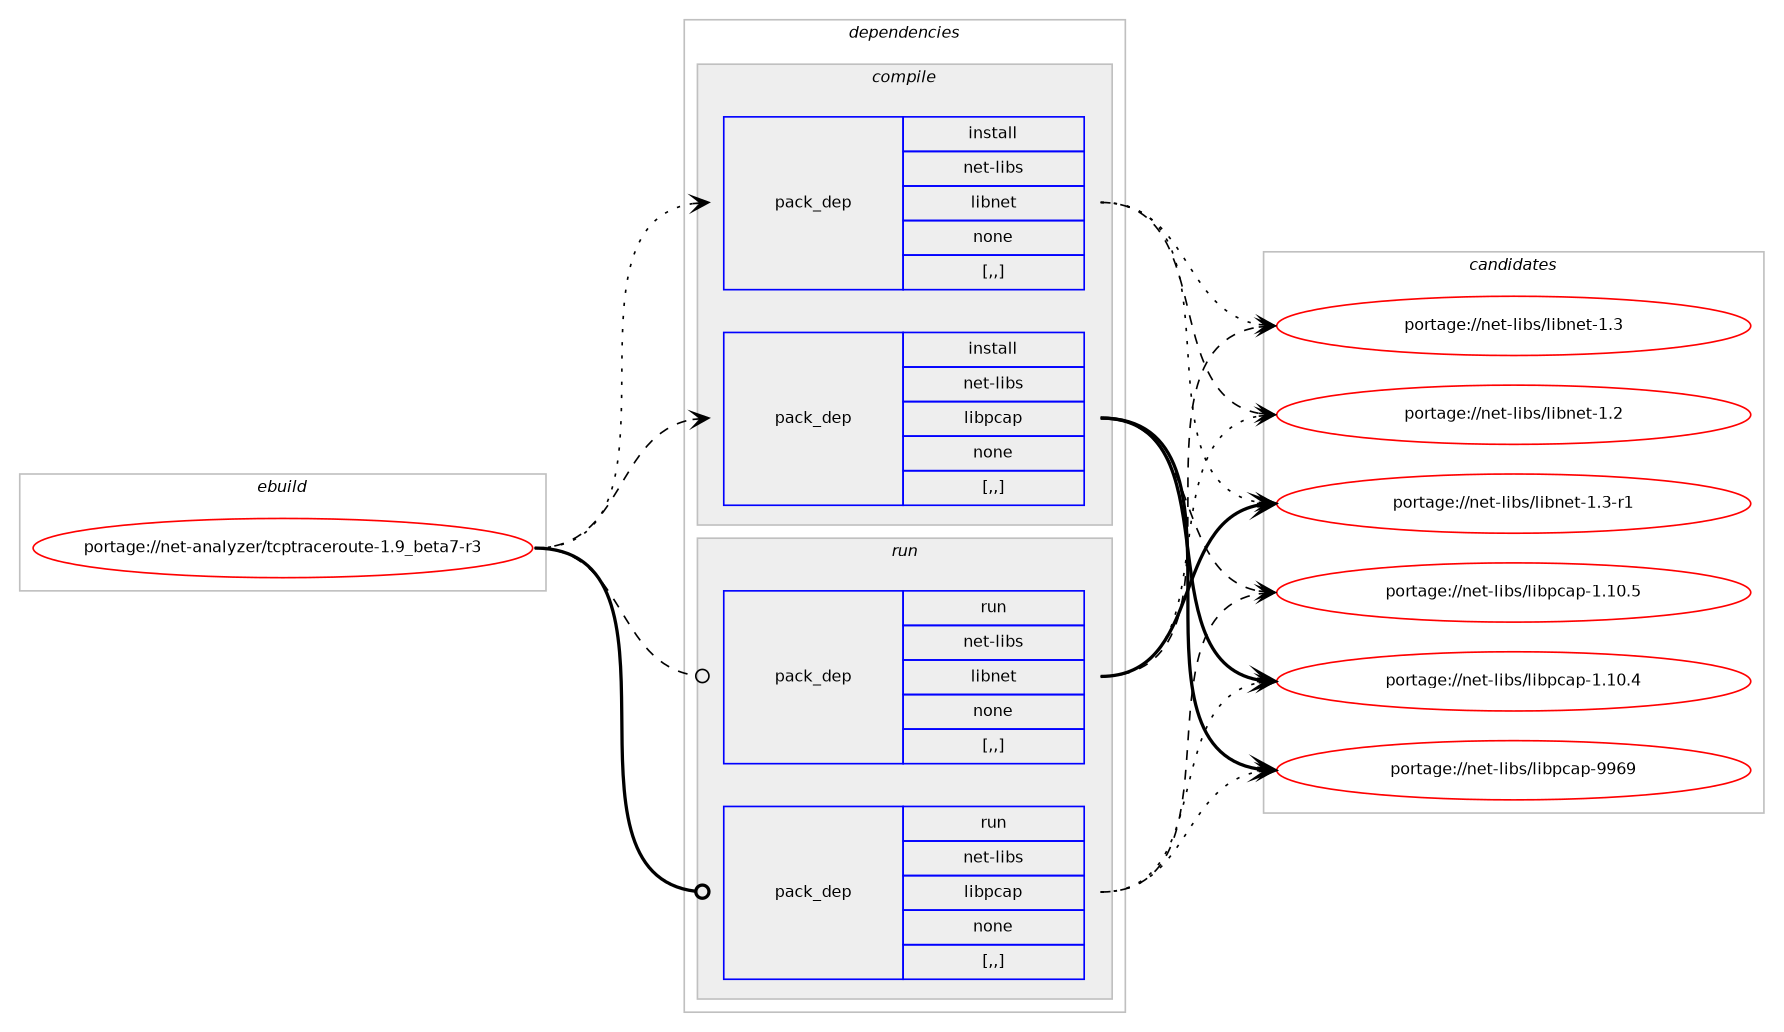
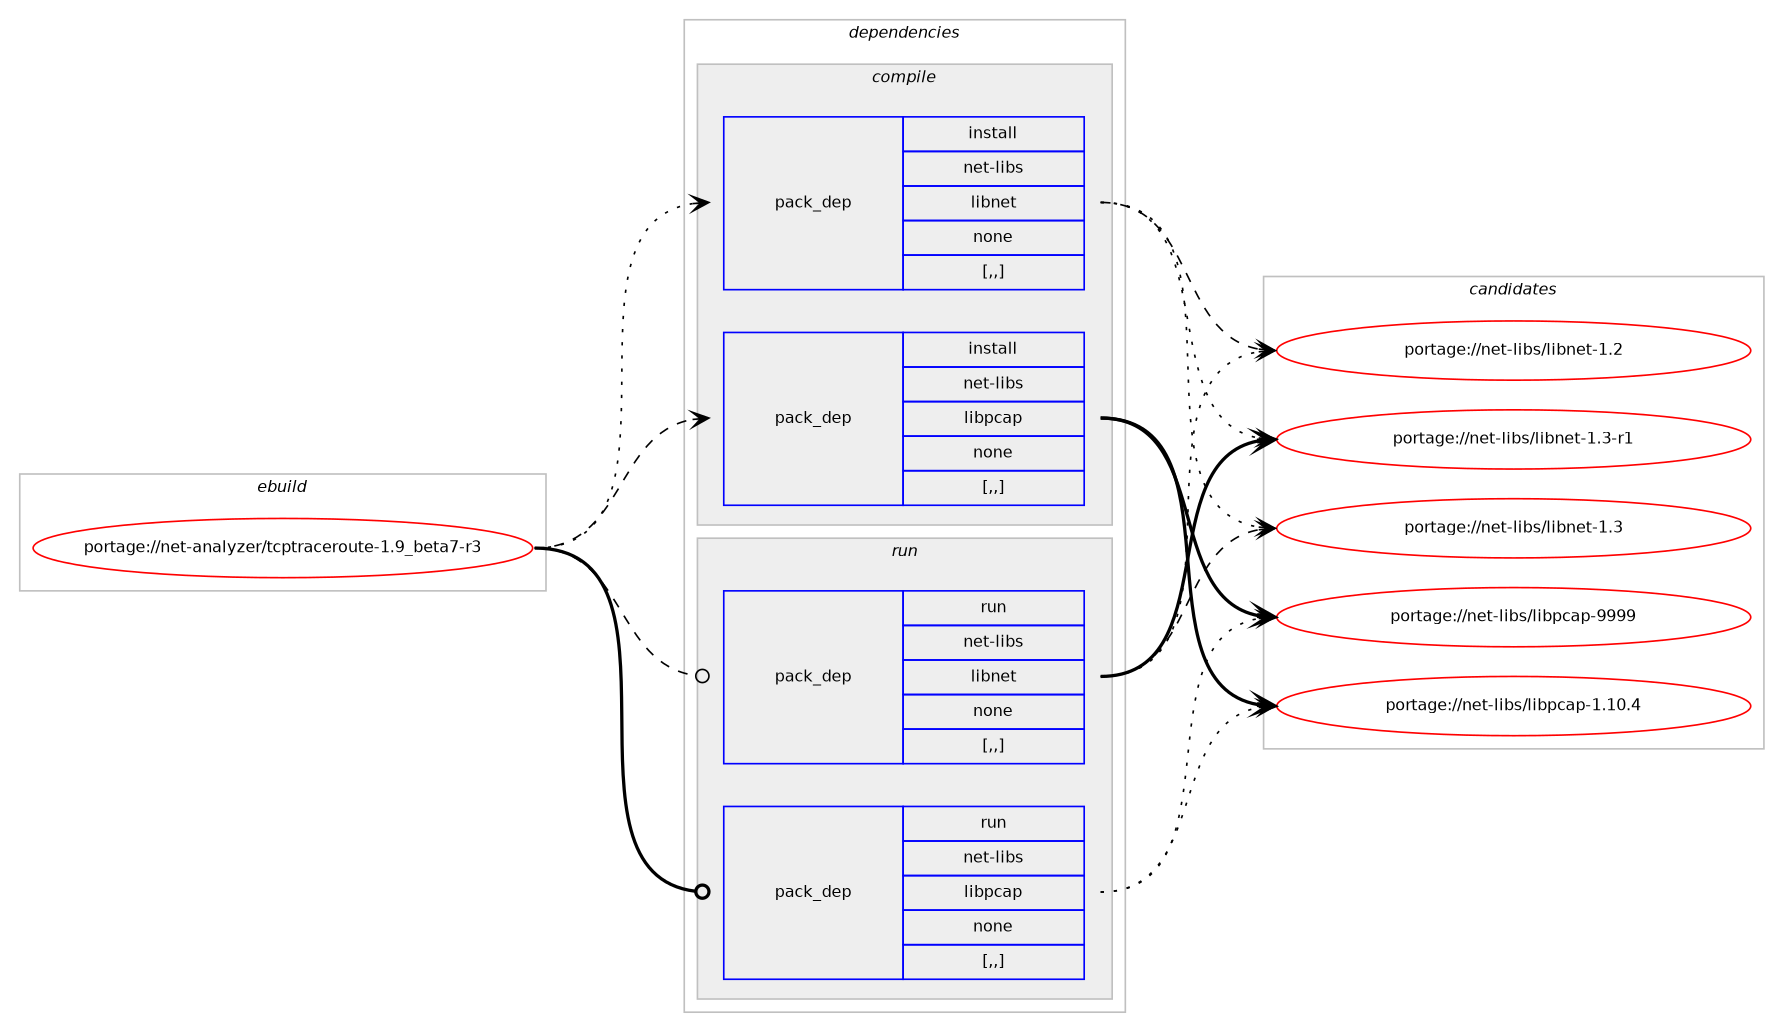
(1514, 592) -> none
(1514, 770) -> (1514, 617)
